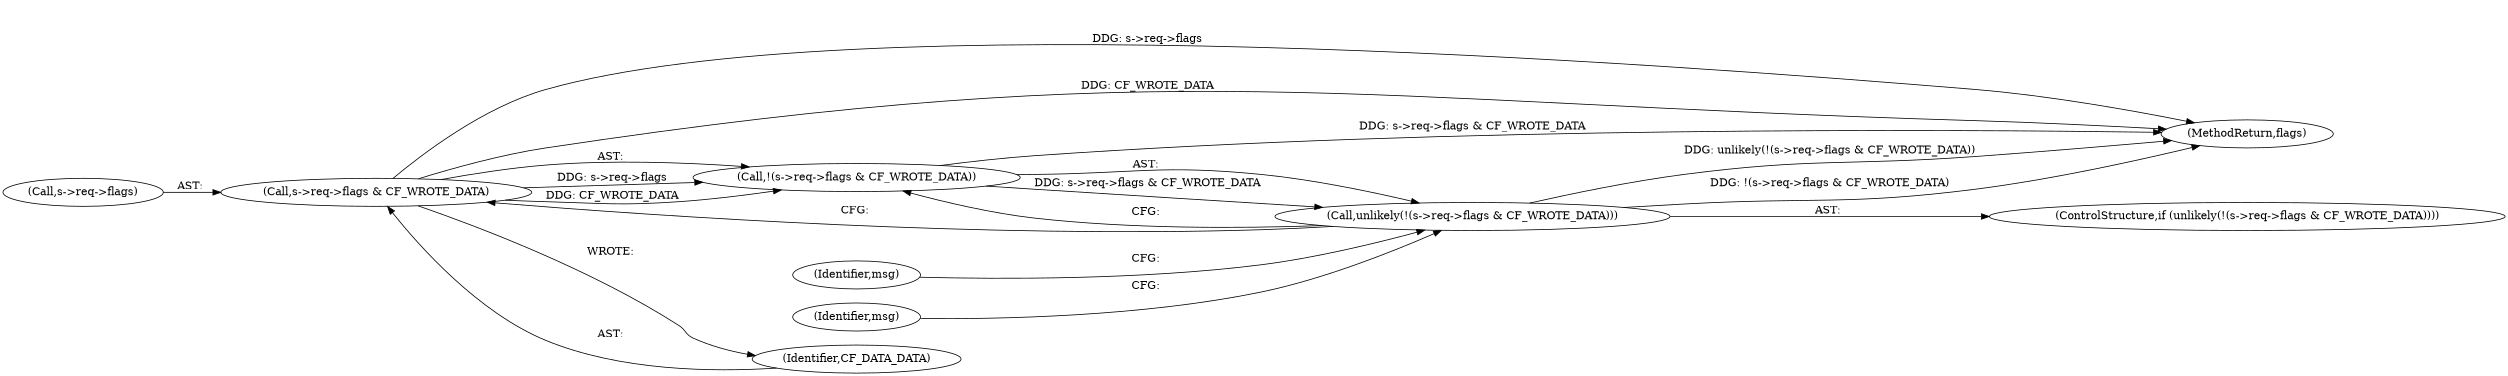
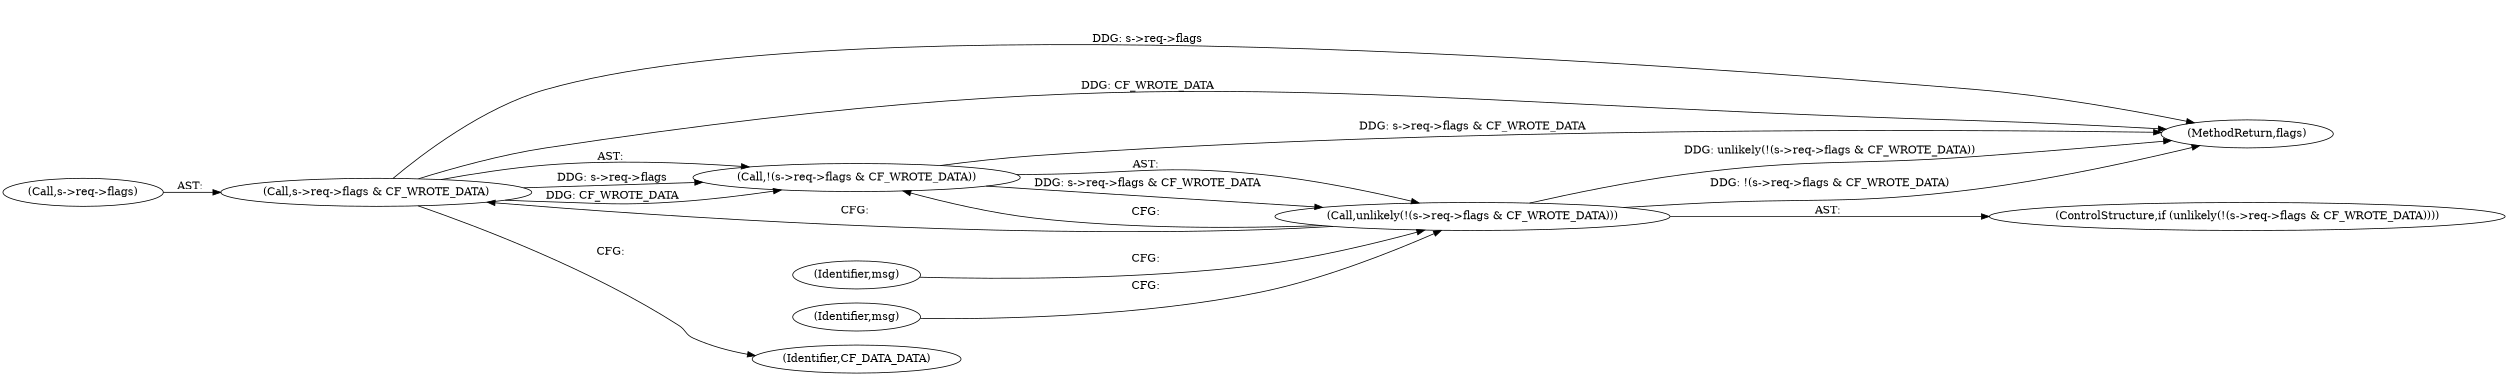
(612, 252) -> (612, 252)
(561, 346) -> none
